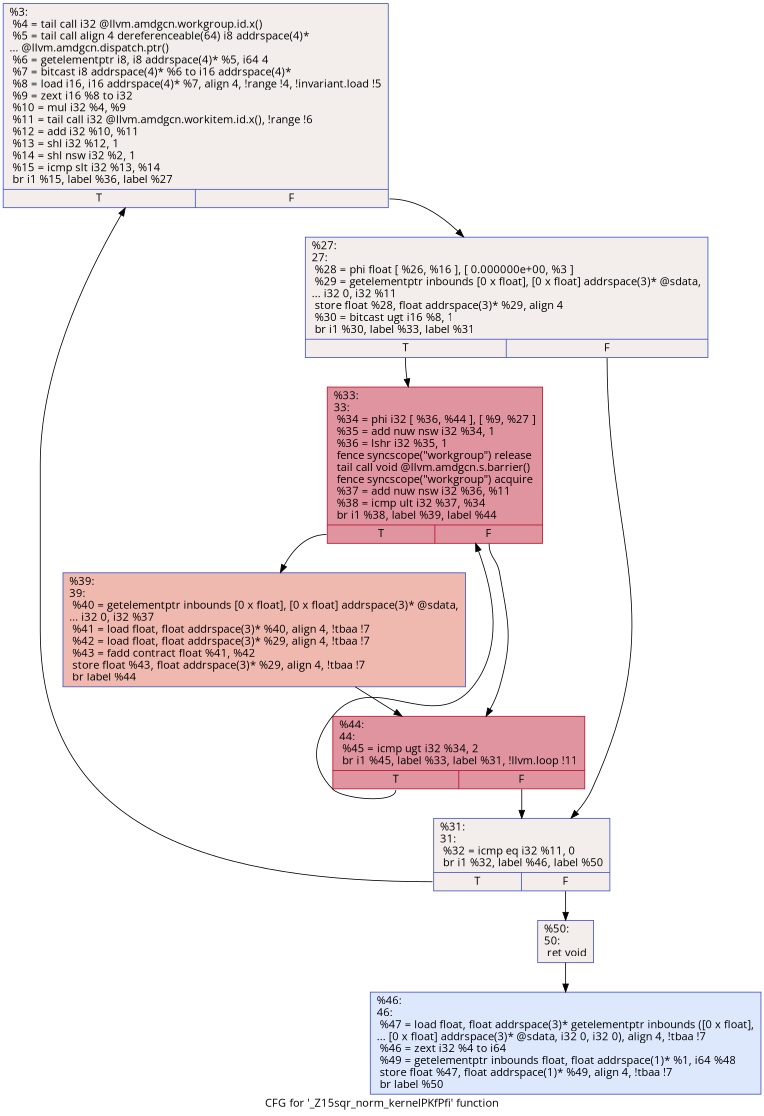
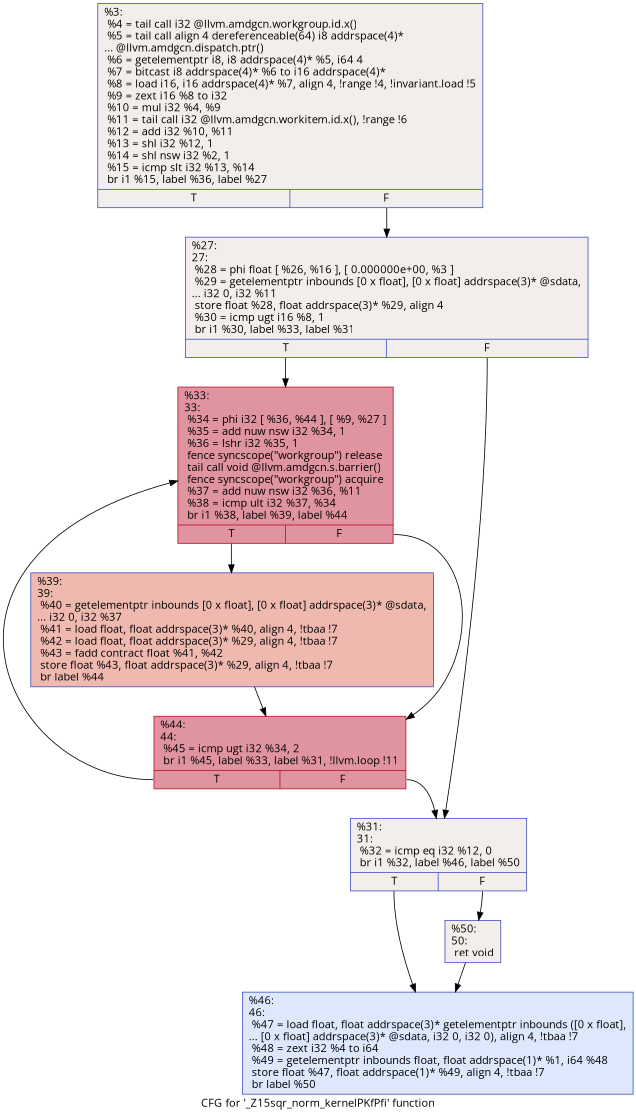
(383, 318) -> (258, 318)
(46, 679) -> (399, 939)
(508, 851) -> (425, 851)
(442, 1049) -> (314, 1049)
